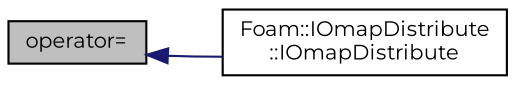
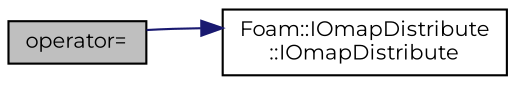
(195, 57) -> (174, 29)
